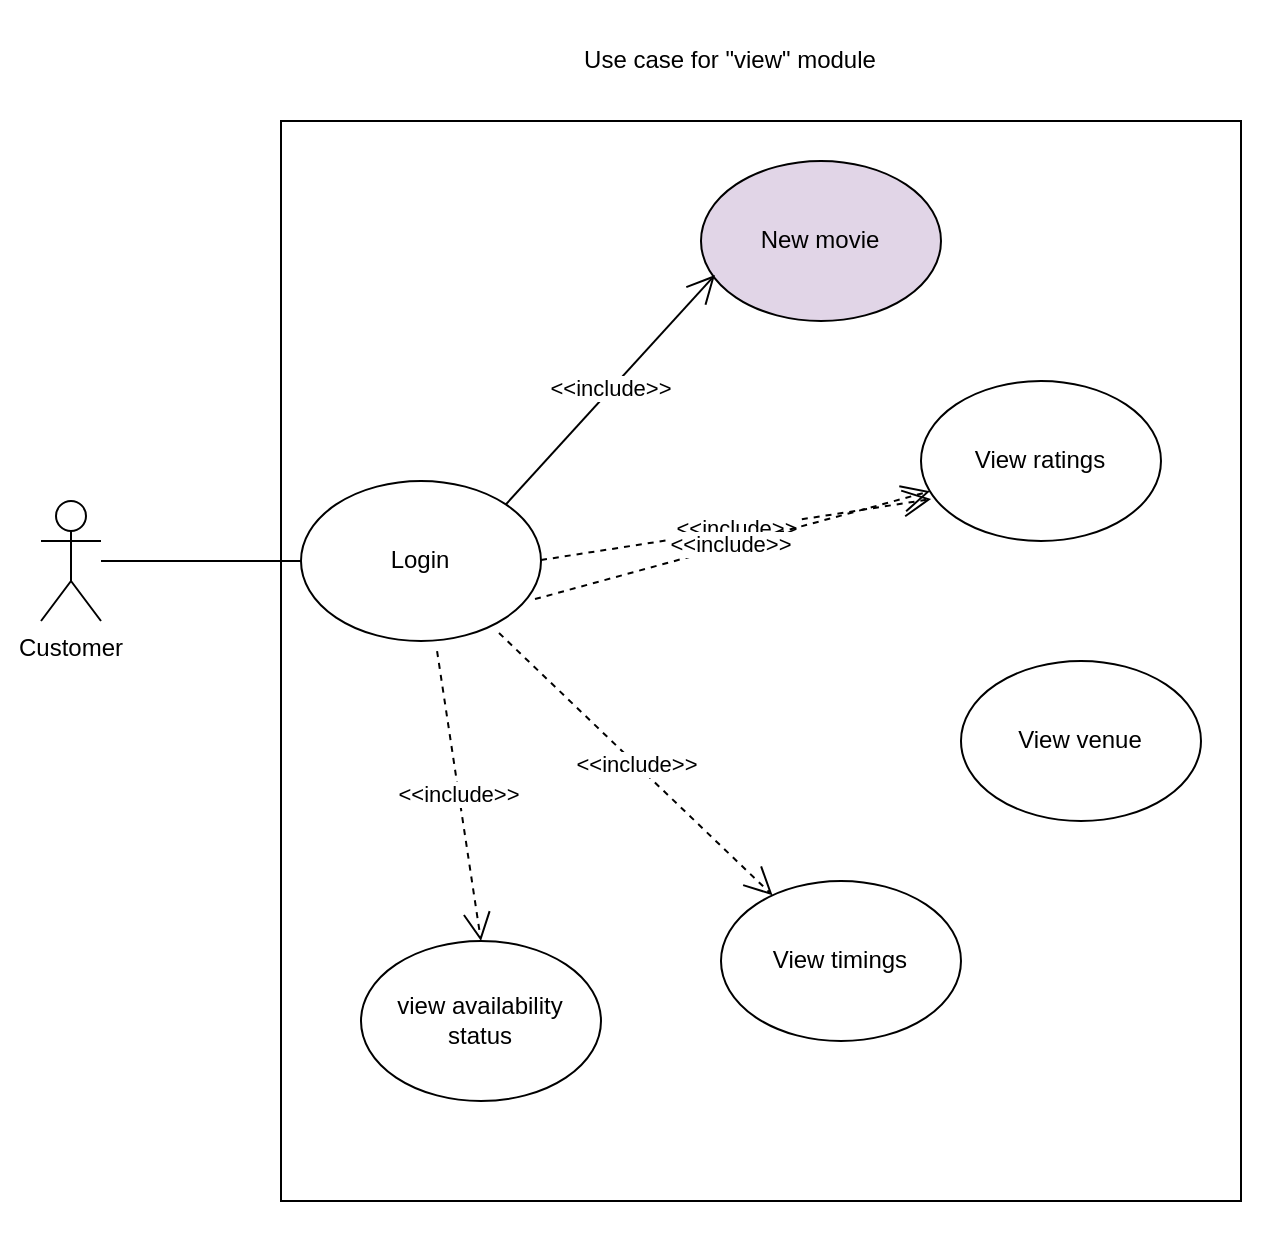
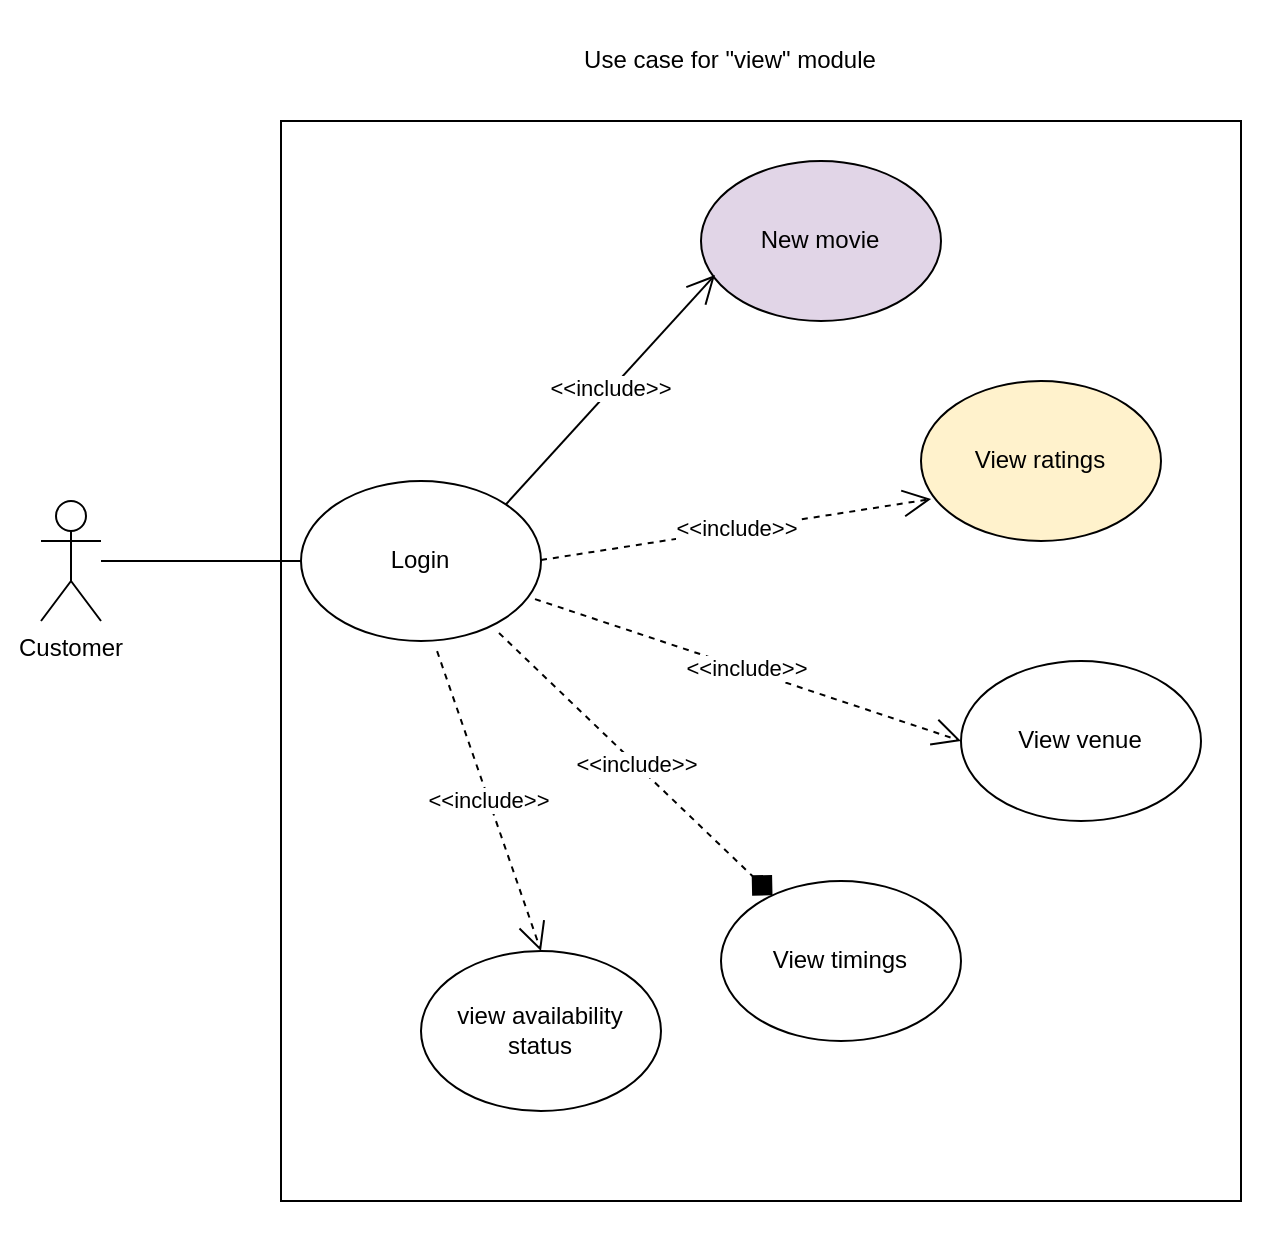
(1041, 461) -> (1041, 461)
(611, 578) -> (652, 638)
(760, 883) -> (751, 875)
(481, 1021) -> (541, 1031)
